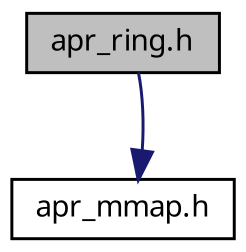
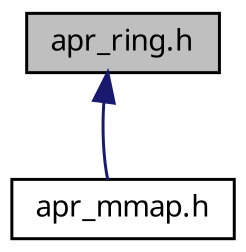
(143, 111) -> (103, 141)
